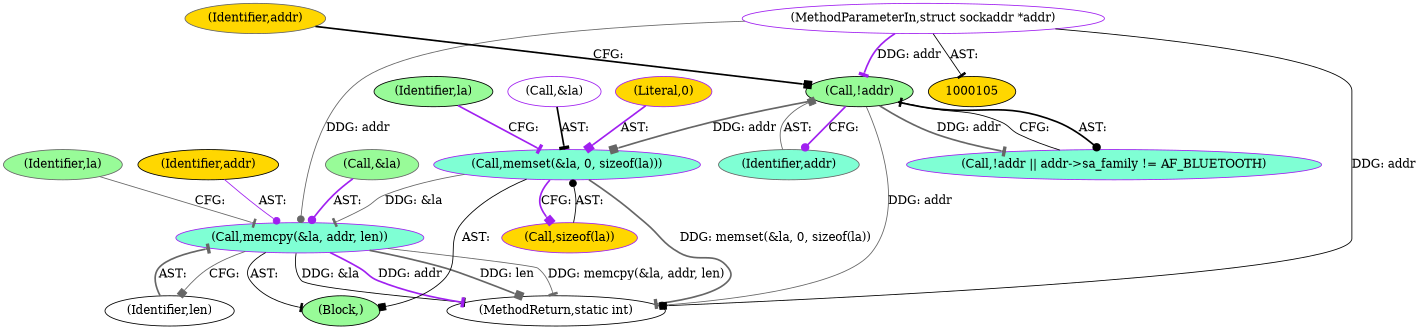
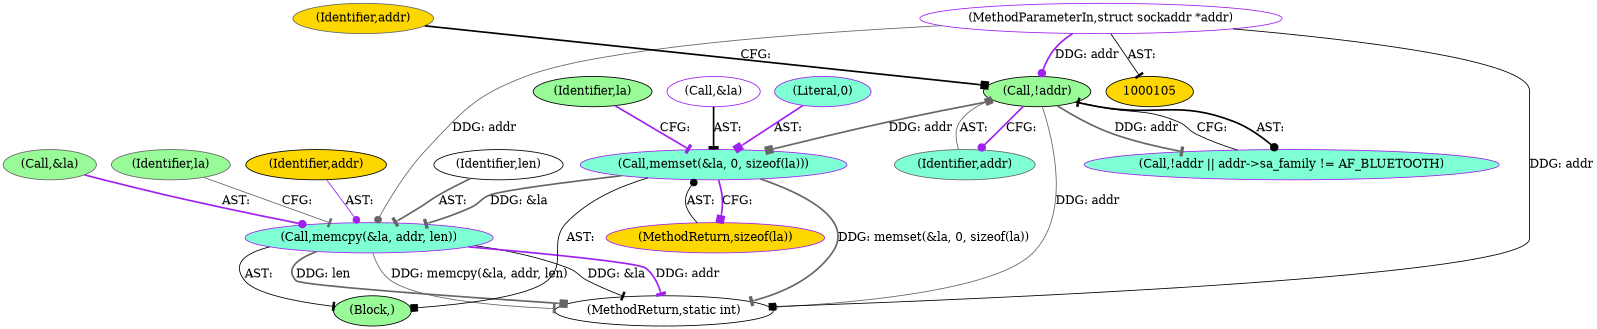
(876, 50) -> (1055, 49)
(664, 92) -> (823, 92)
(398, 190) -> (522, 189)
(570, 238) -> (715, 238)
(212, 266) -> none
